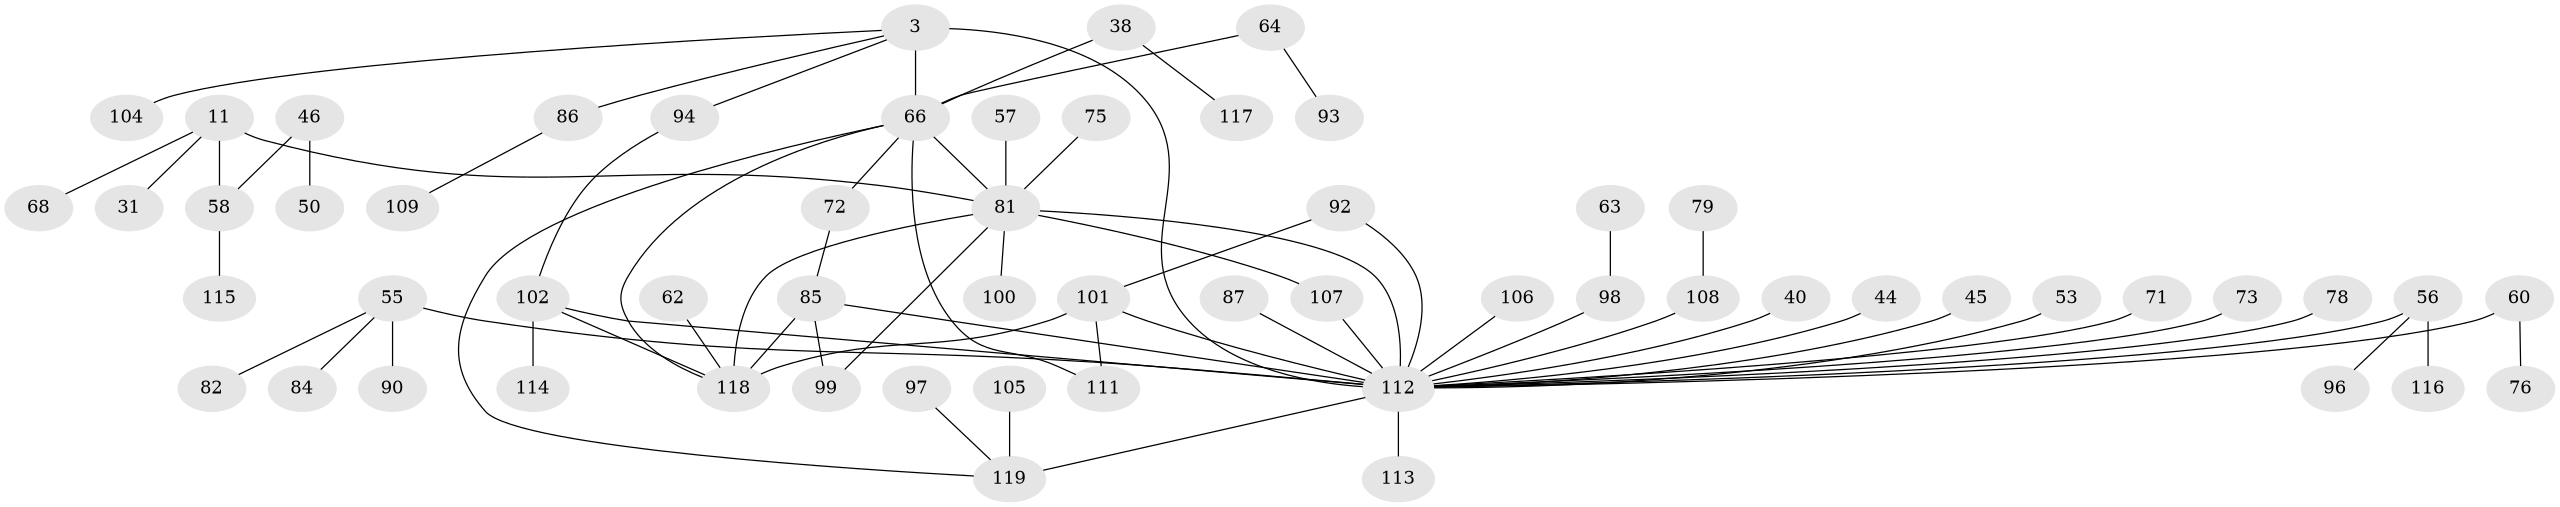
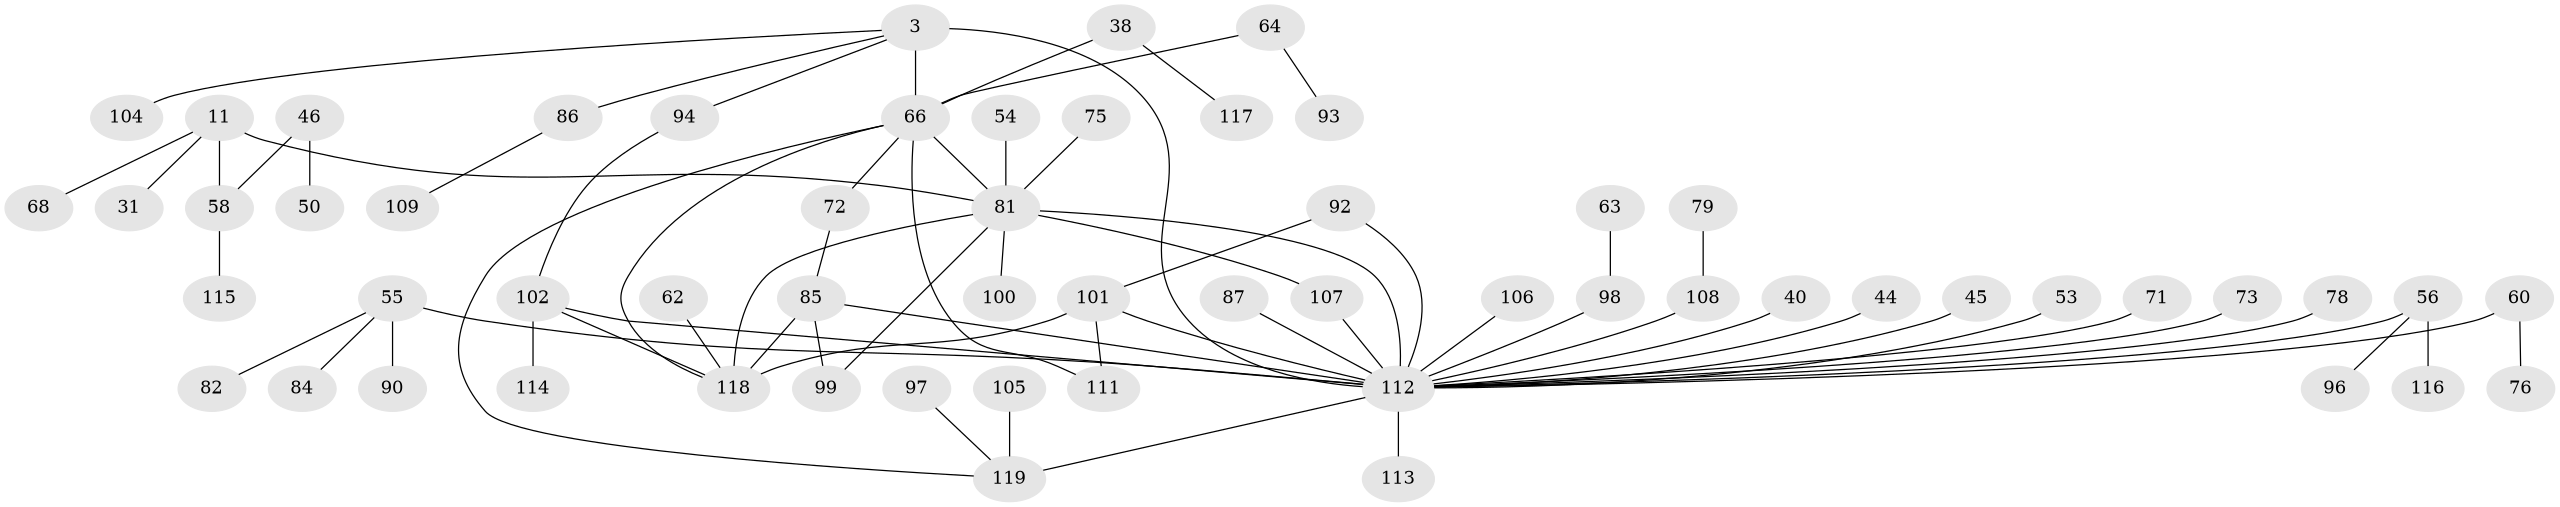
(1006, 118) -> (1006, 118)
